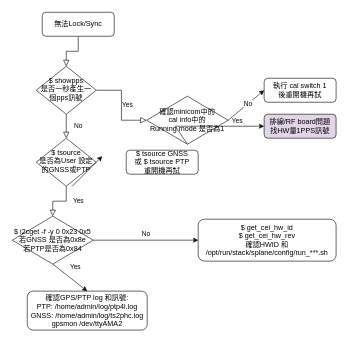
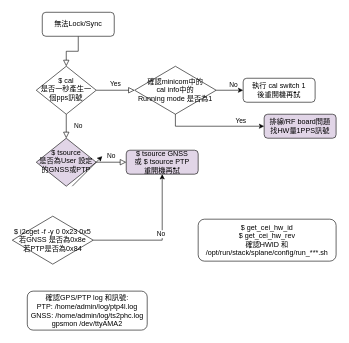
(66, 89) -> (66, 89)
(300, 90) -> (279, 90)
(188, 120) -> (176, 90)
(66, 162) -> (66, 162)
none -> (110, 162)
(162, 162) -> (162, 162)
(63, 201) -> none
(192, 240) -> (162, 233)
(68, 276) -> none
